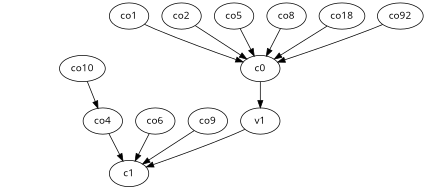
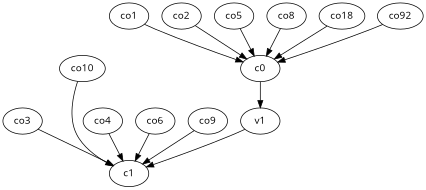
(91, 91) -> (74, 128)
none -> (23, 121)
